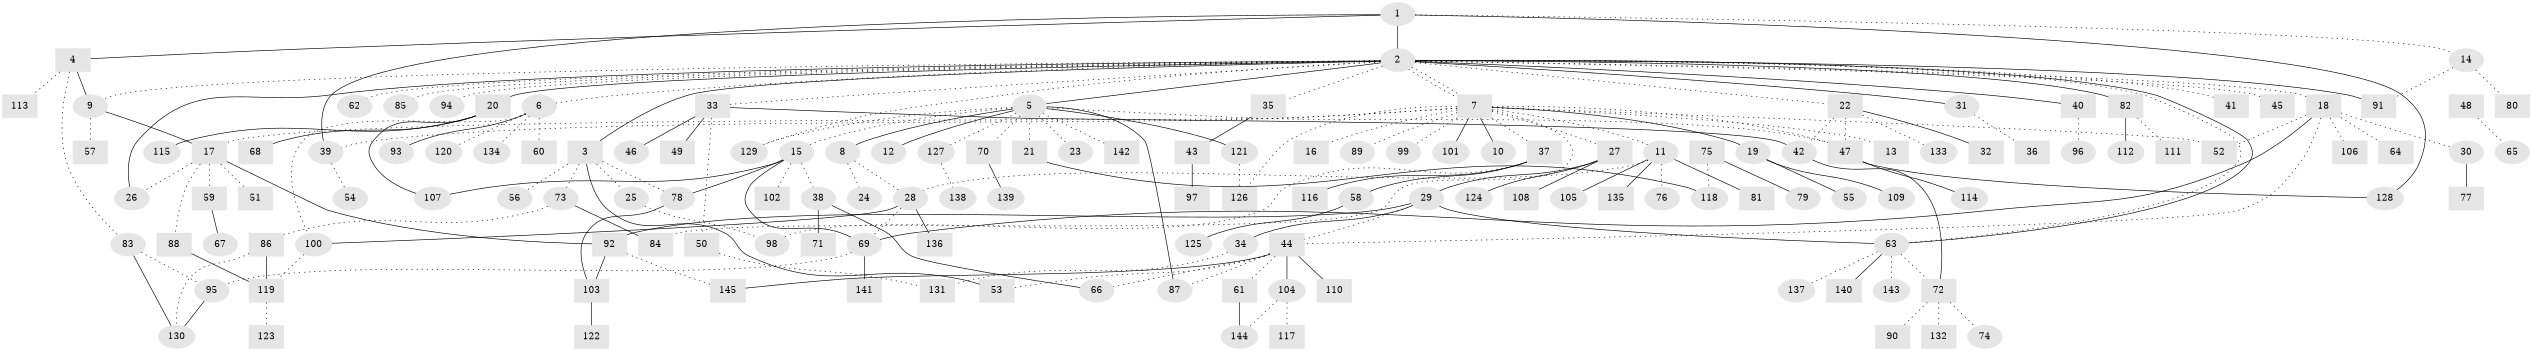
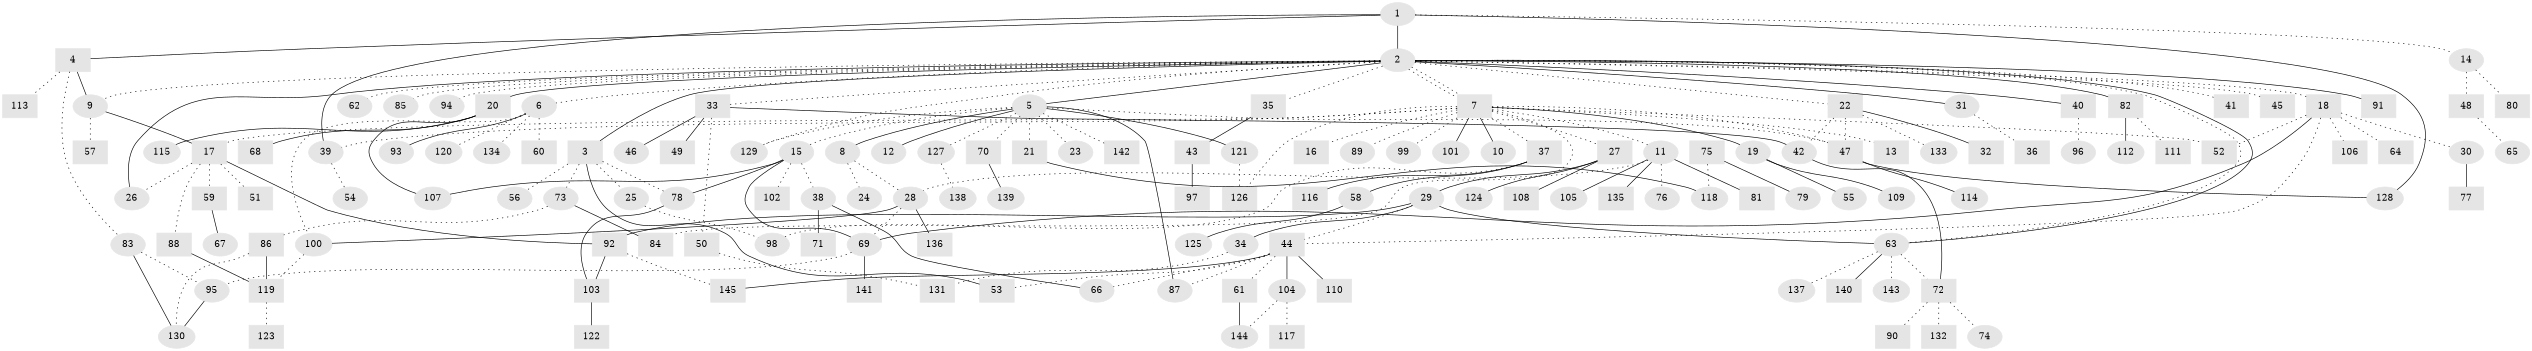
(2425, 82) -> (2466, 83)
